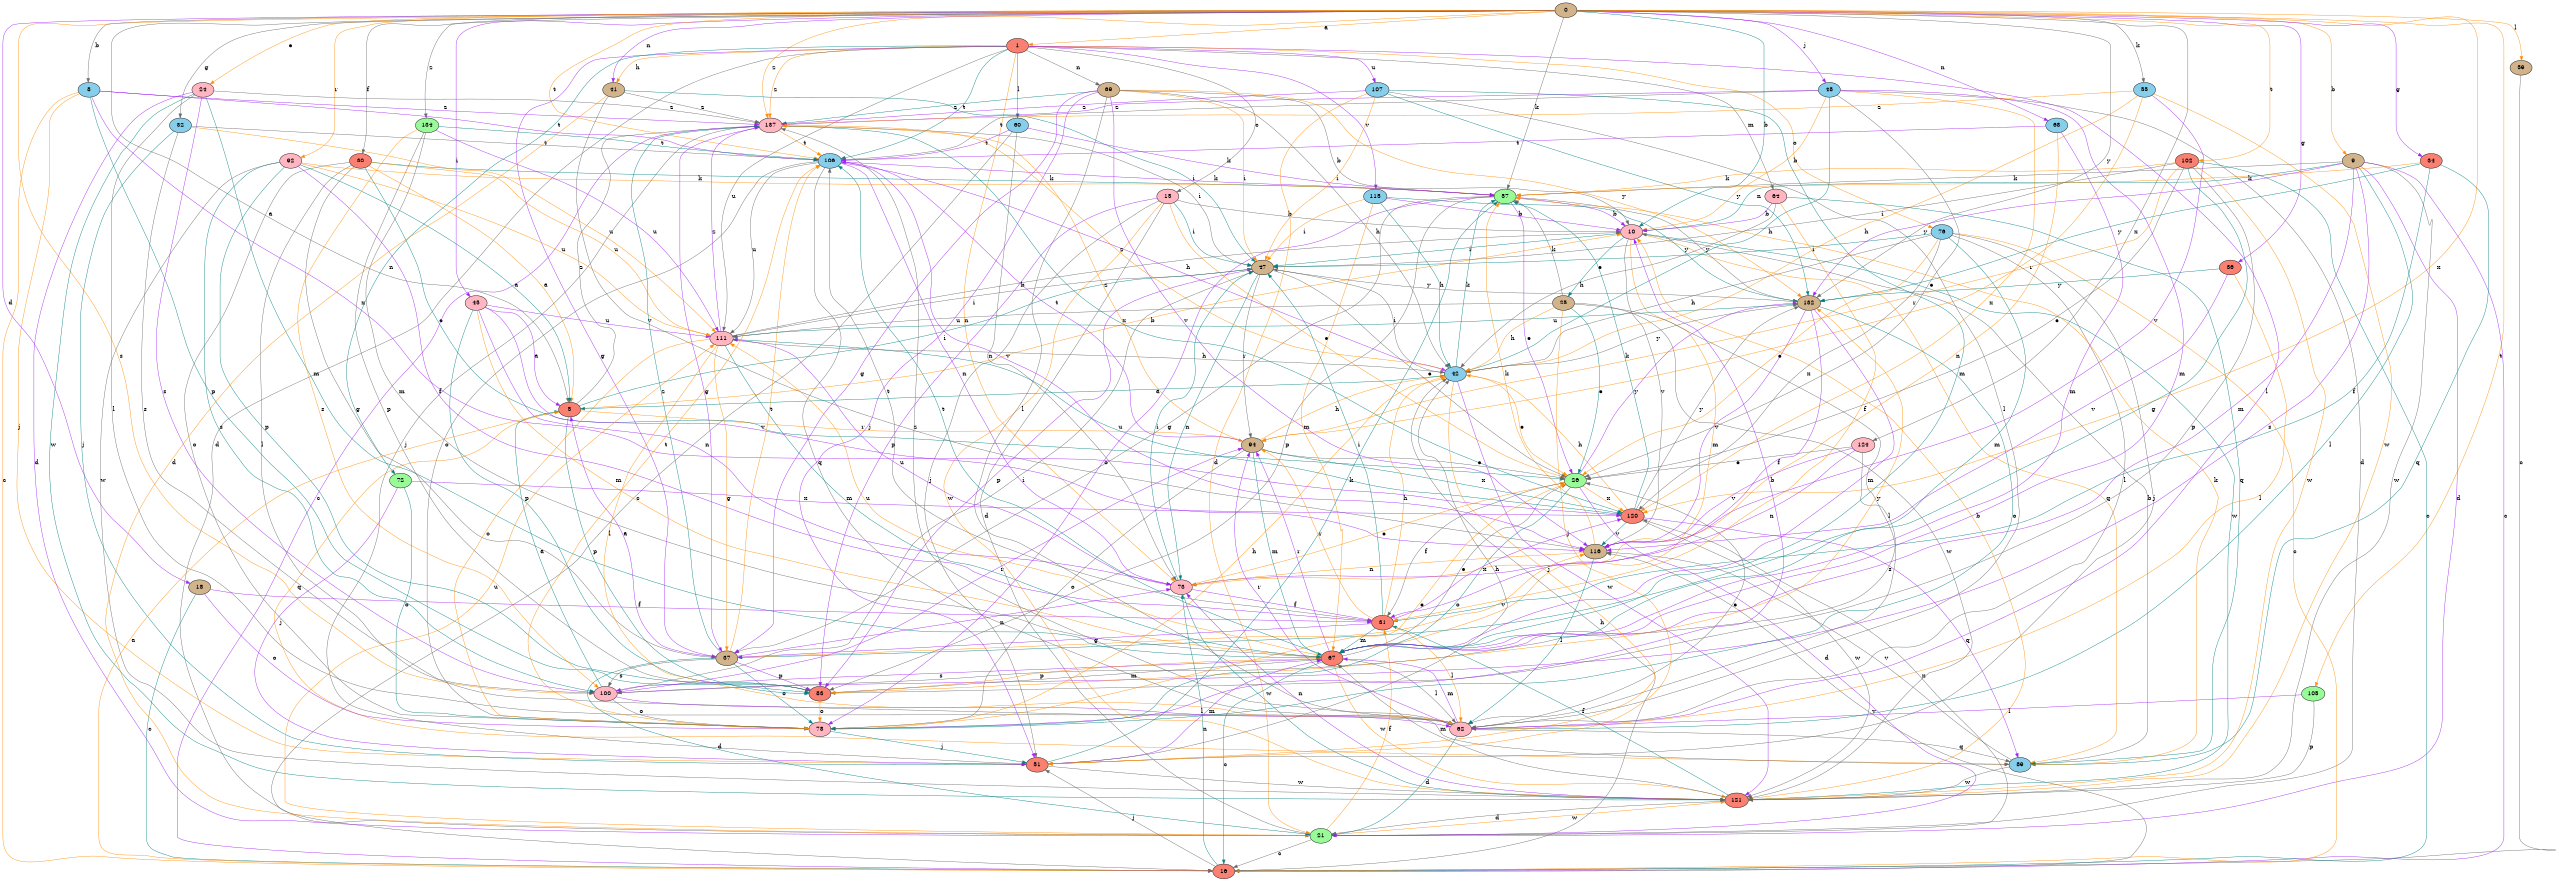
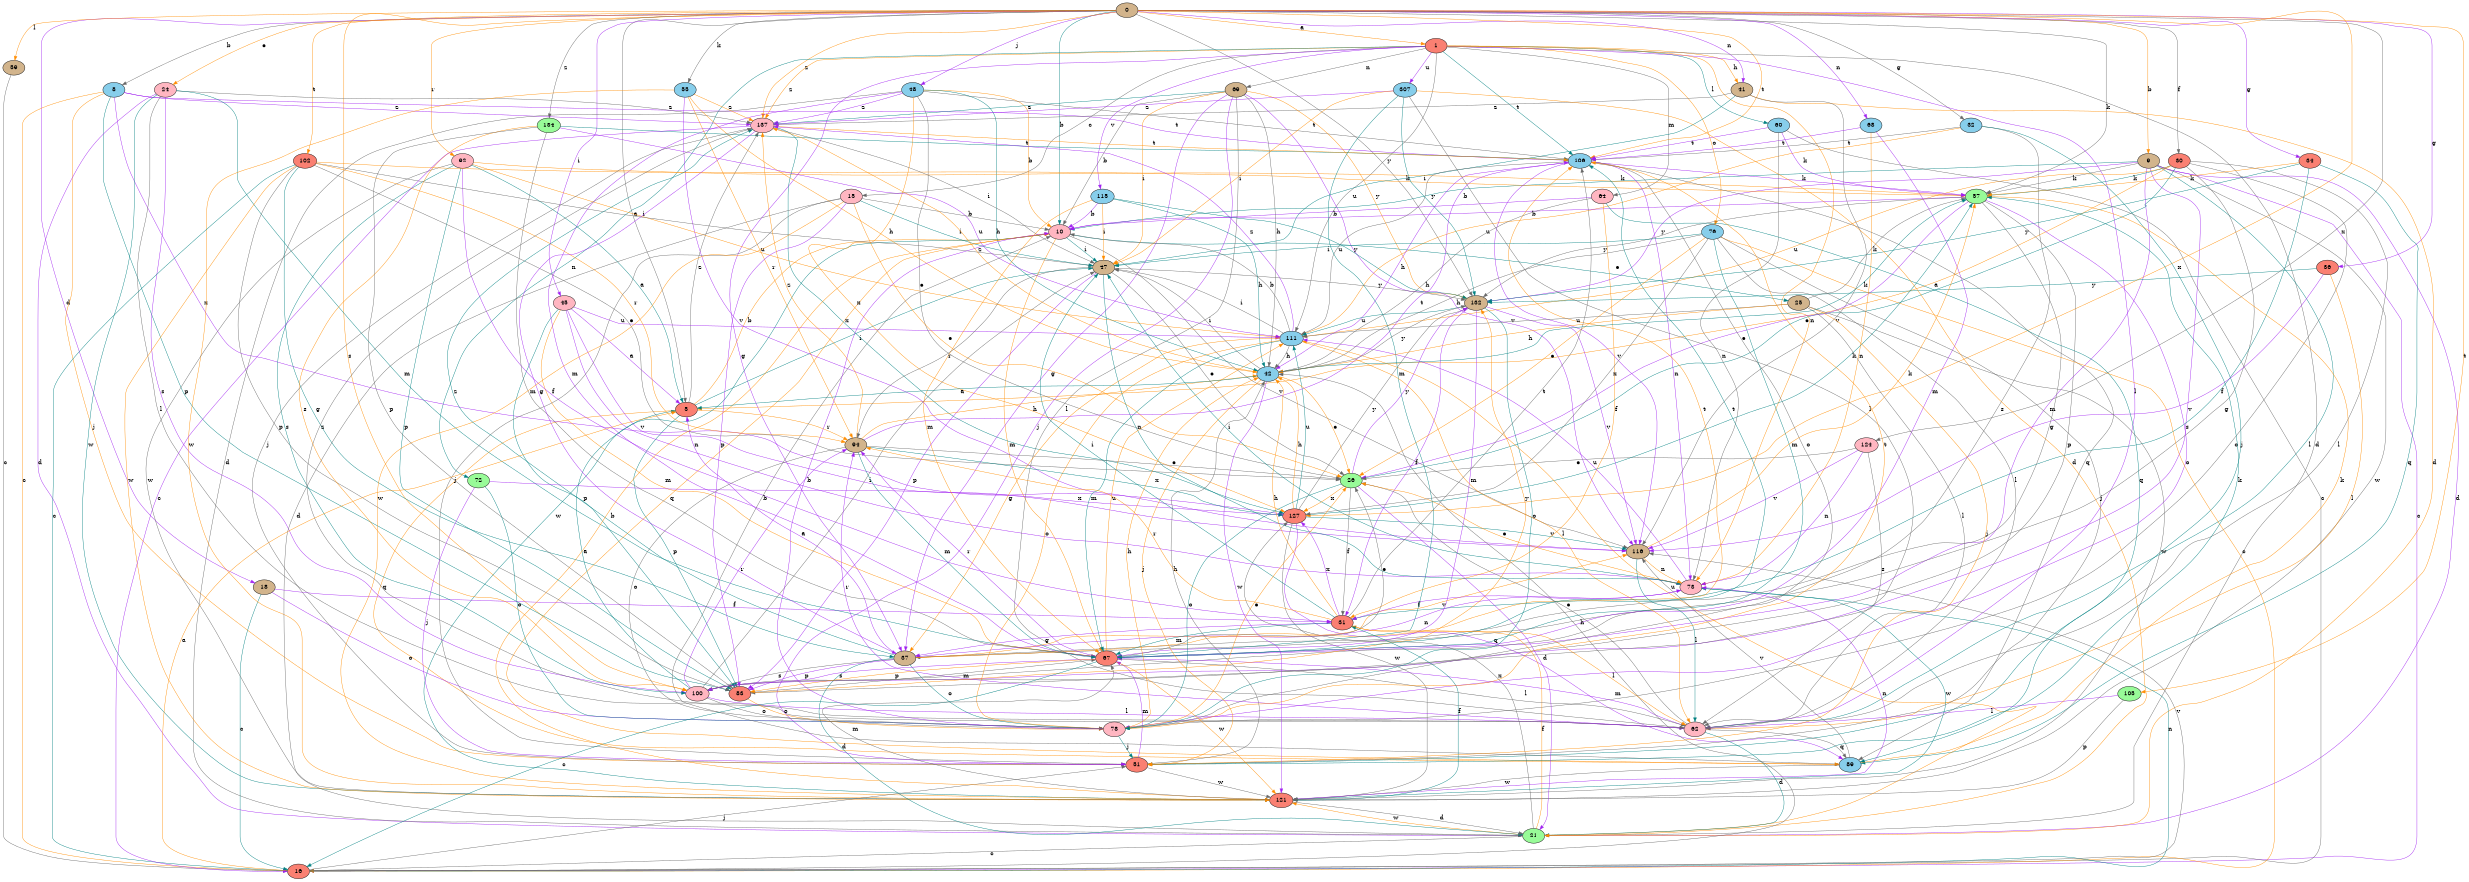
(1377, 90) -> (1405, 90)
(1759, 196) -> (1466, 196)
(722, 339) -> (1292, 339)
(1599, 382) -> none
(1633, 516) -> (1294, 516)
